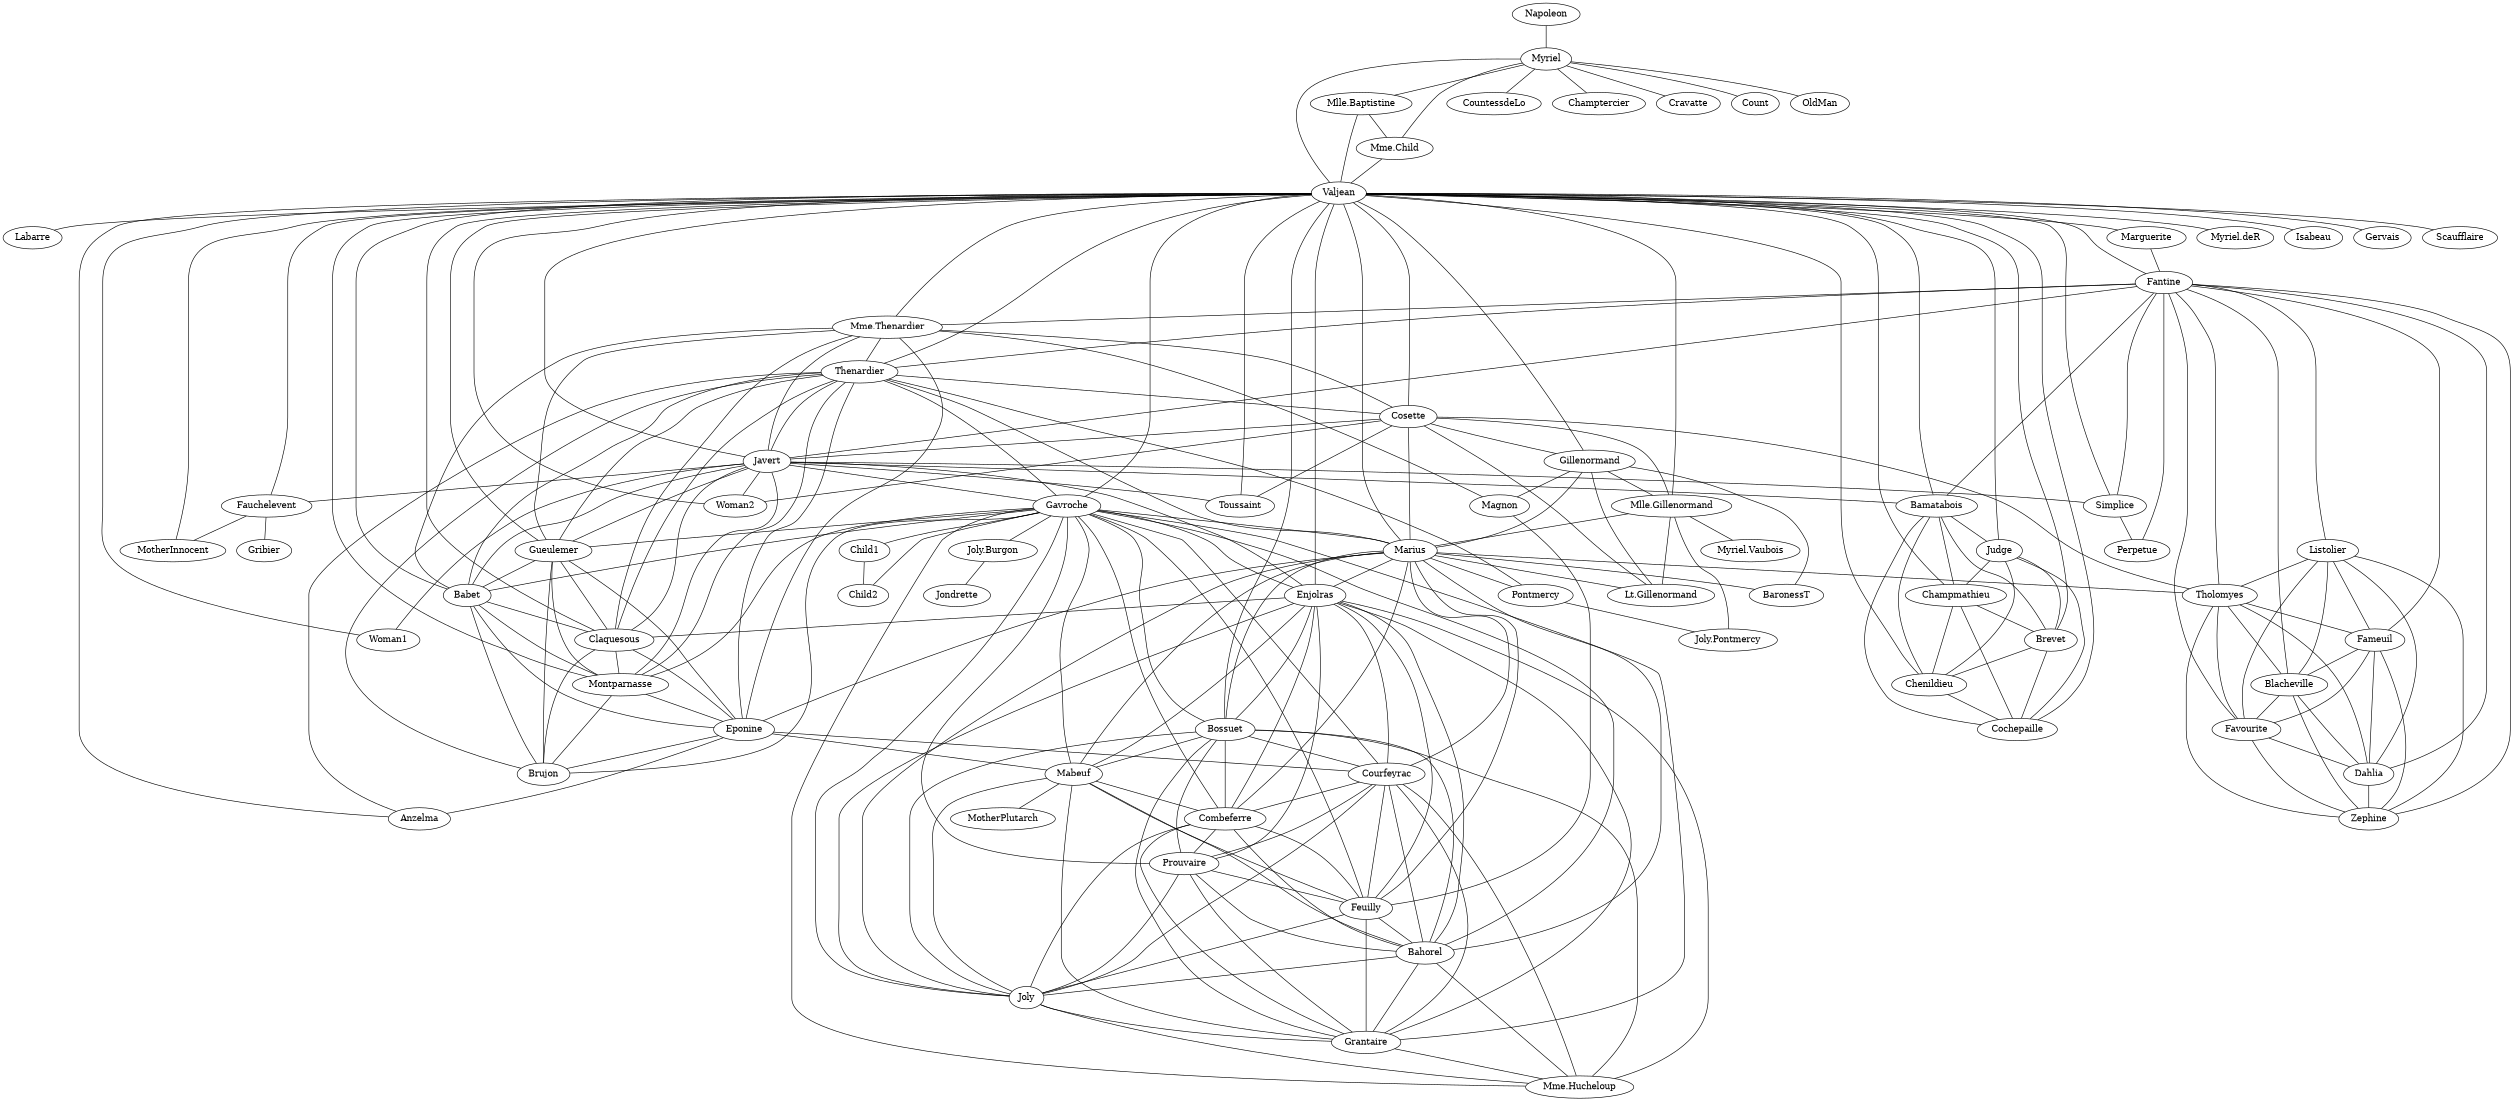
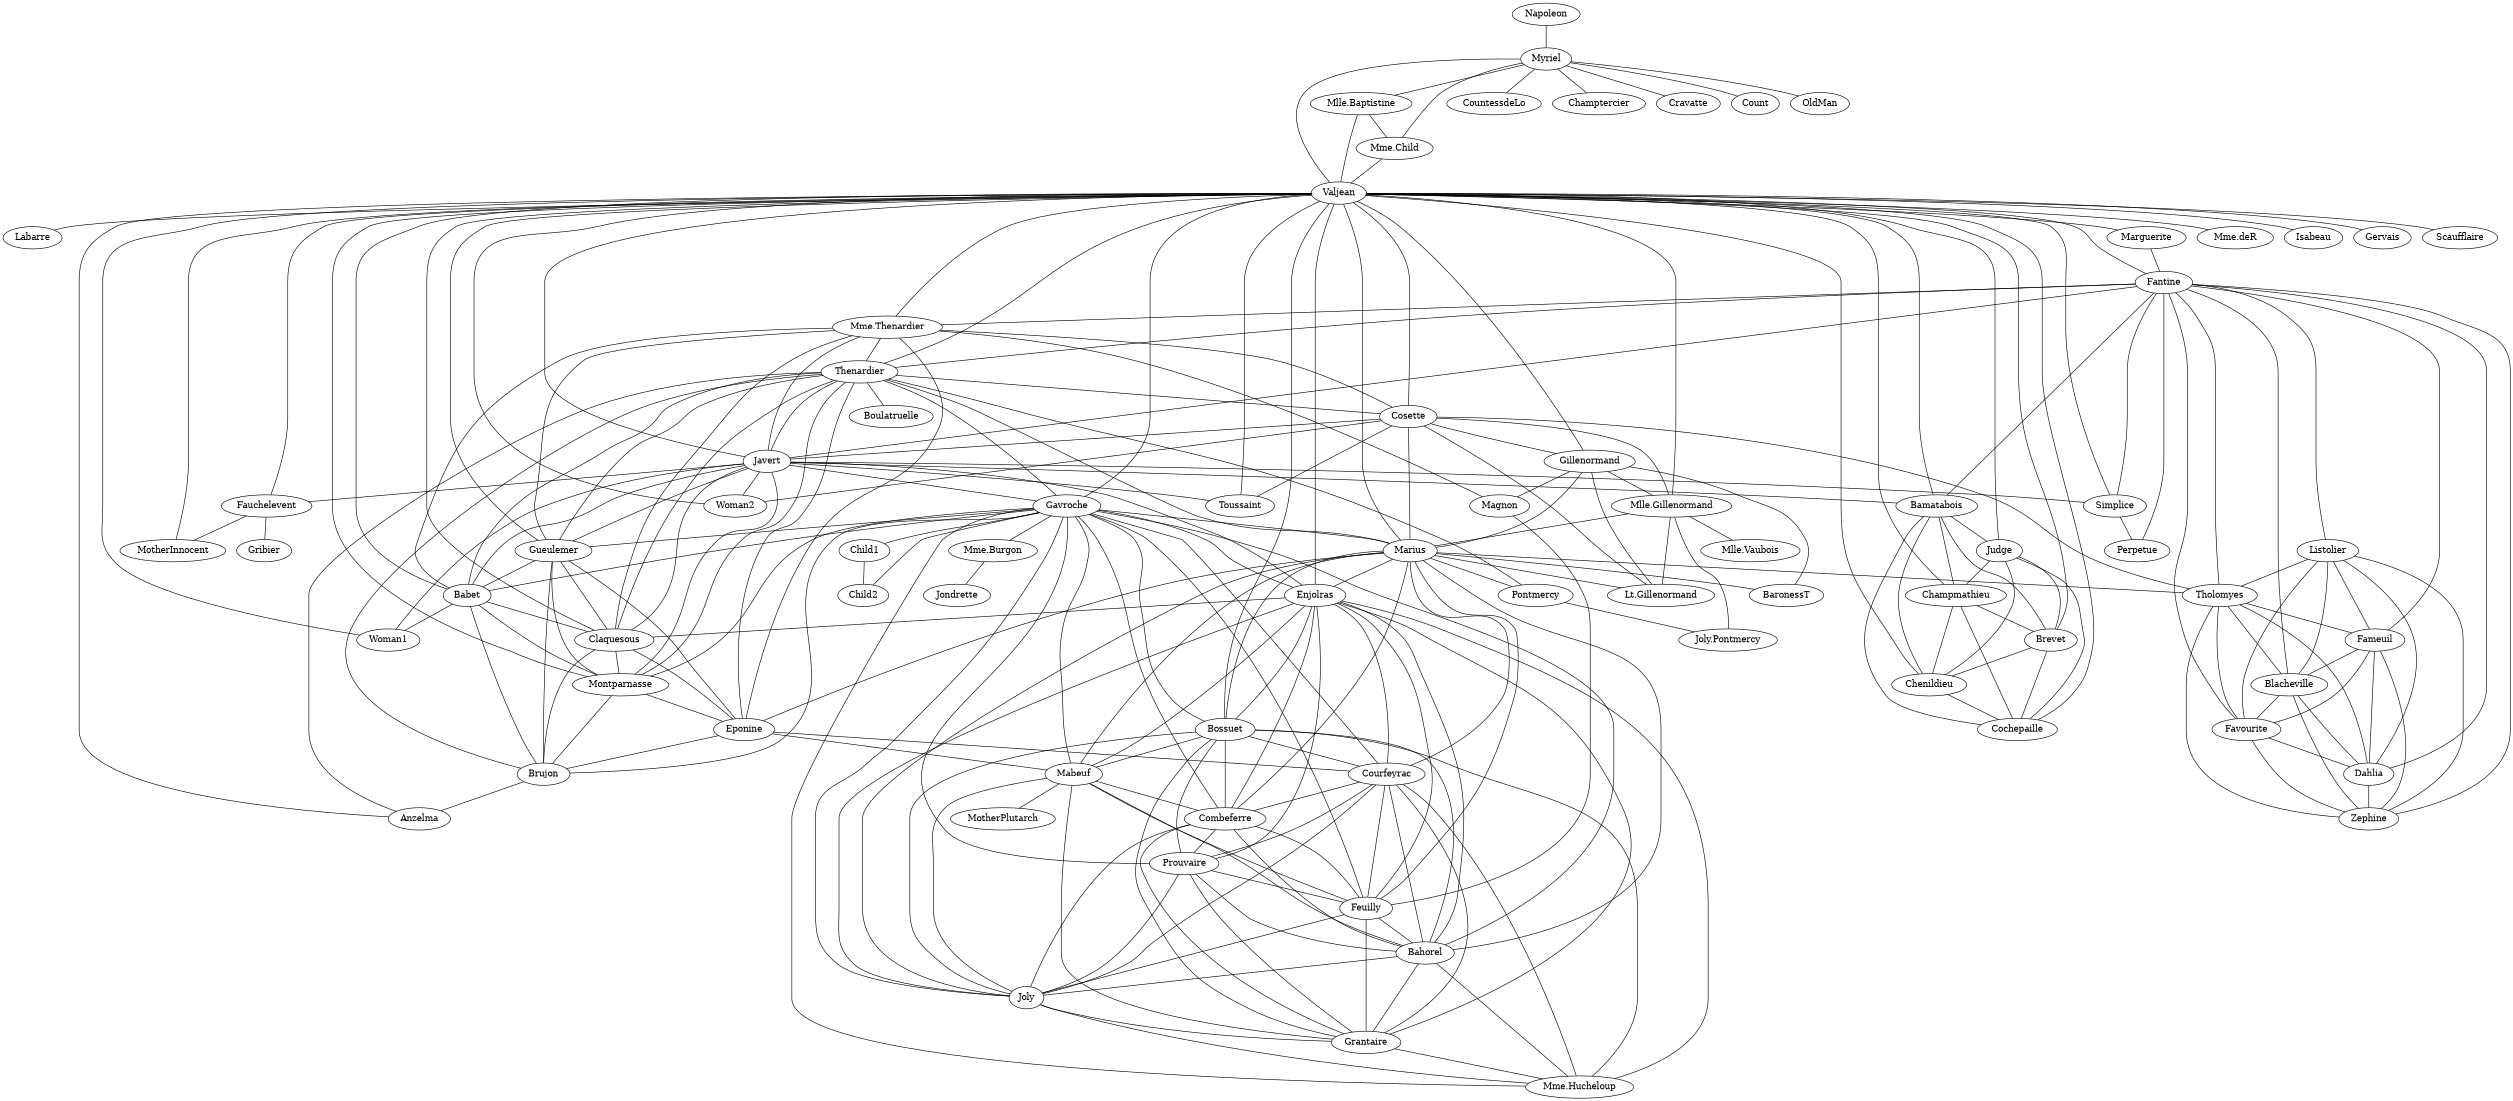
(2235, 238) -> (2235, 238)
none -> (891, 417)
(993, 551) -> (993, 551)
(1750, 551) -> (1750, 551)
(1659, 676) -> none
(576, 700) -> (426, 619)
(587, 782) -> (482, 796)
